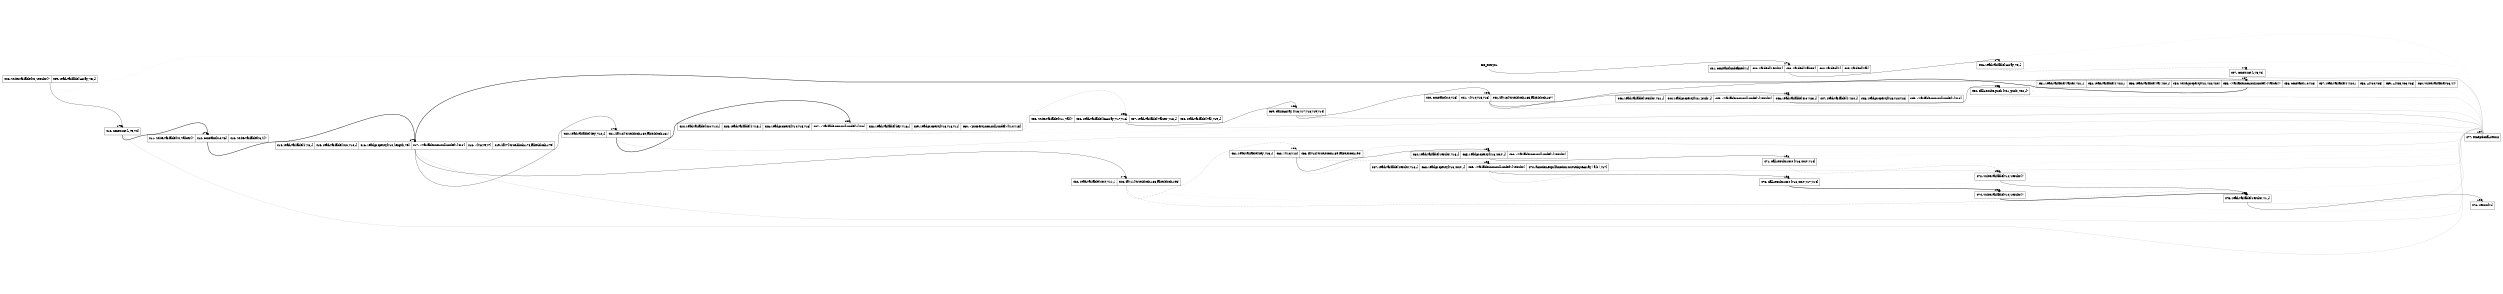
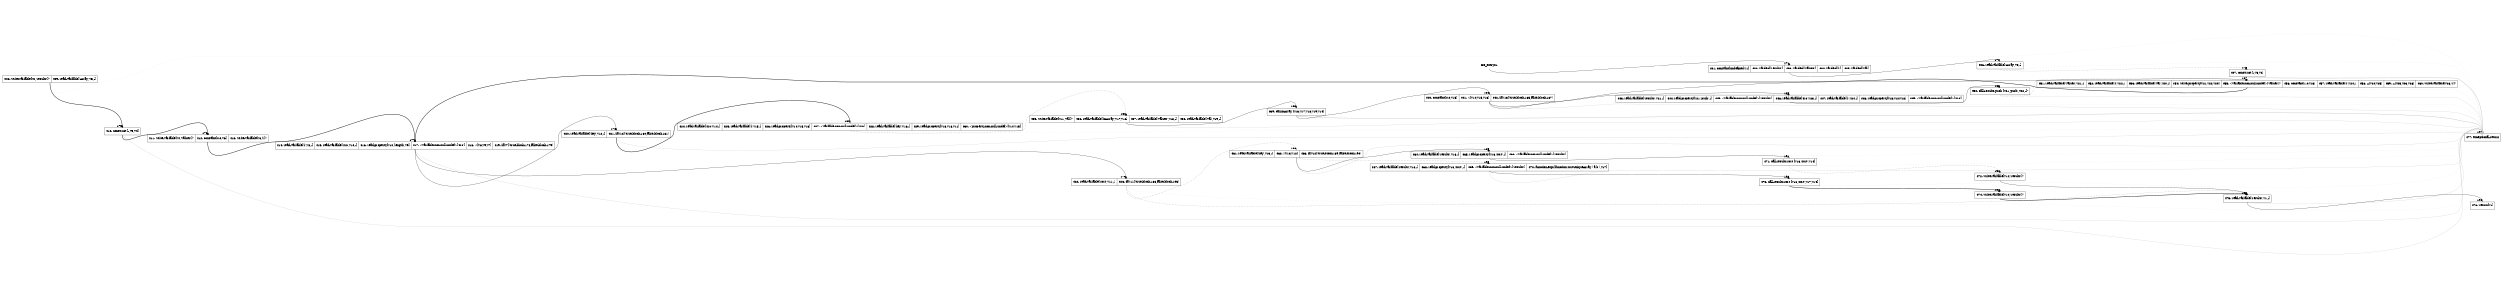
(85, 105) -> (85, 105)
